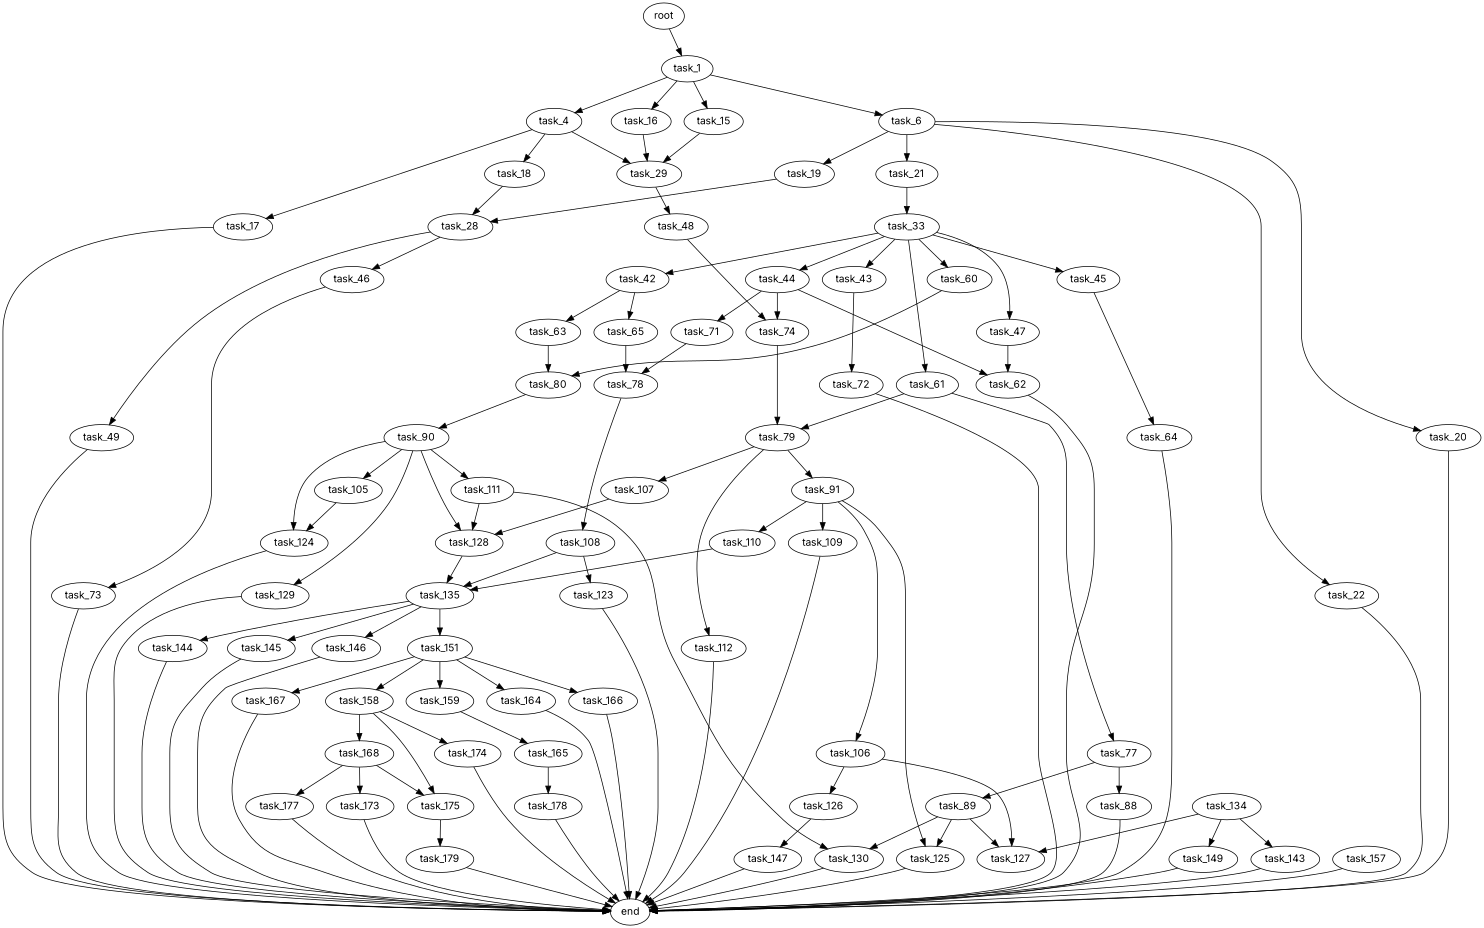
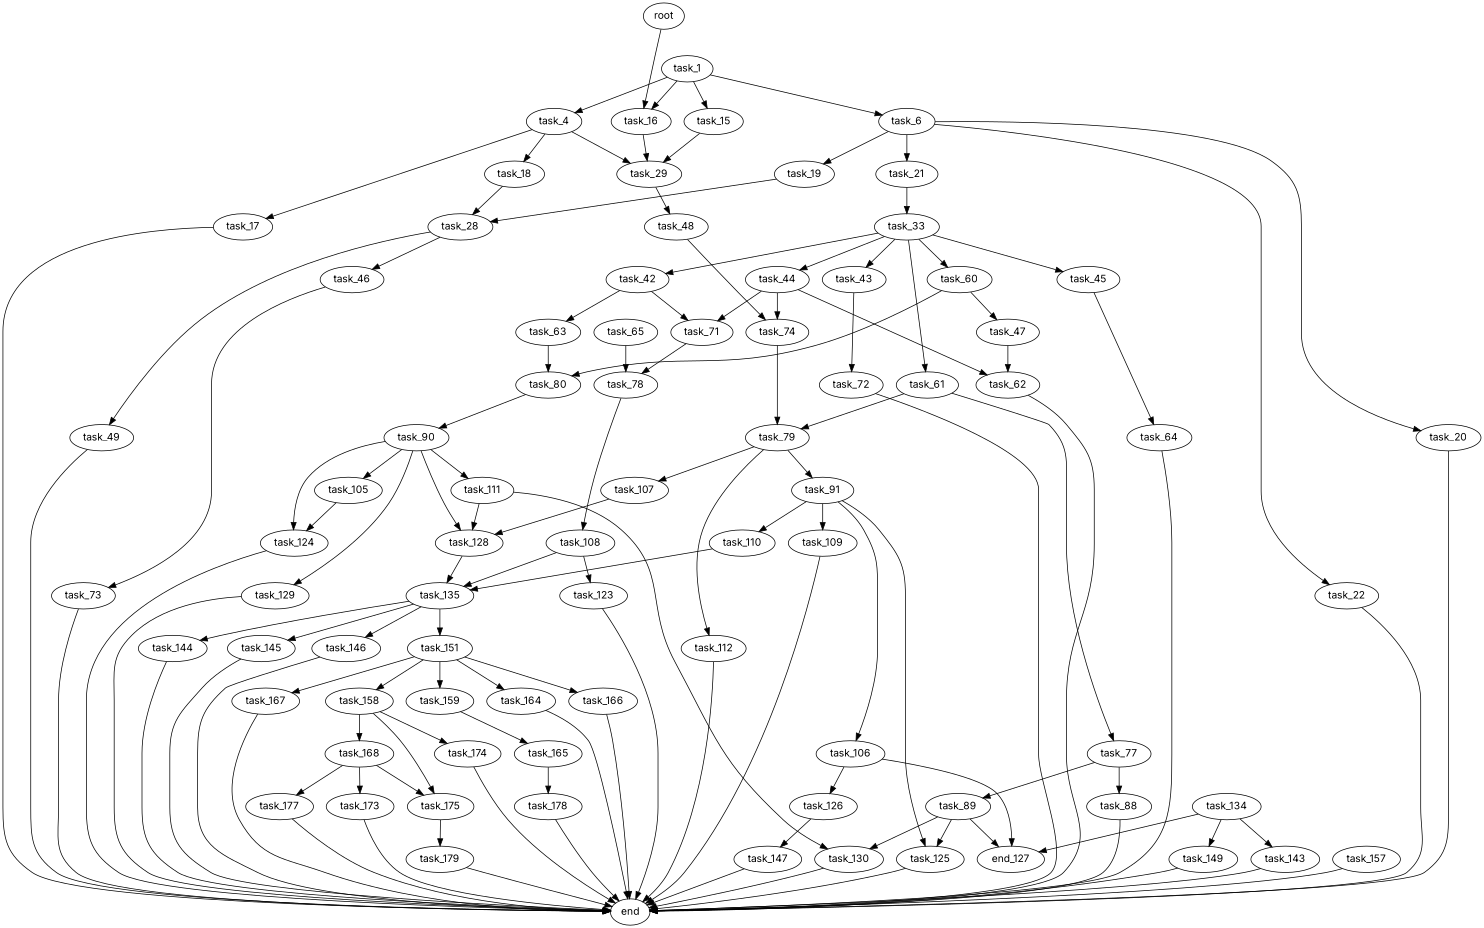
(674, 39) -> (653, 65)
(990, 258) -> (981, 303)
(633, 302) -> (667, 304)
(1011, 859) -> (1011, 859)
